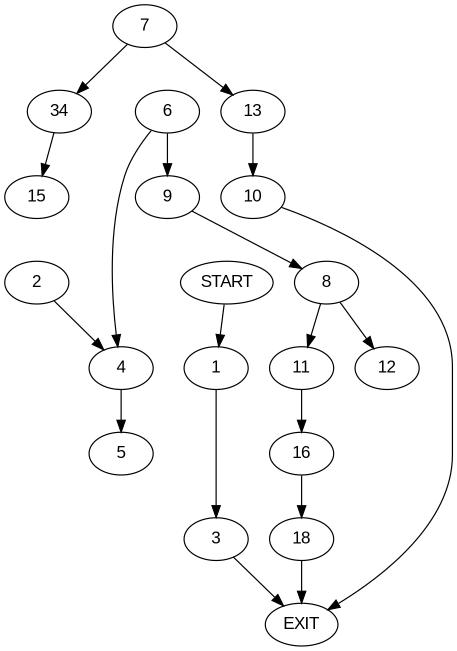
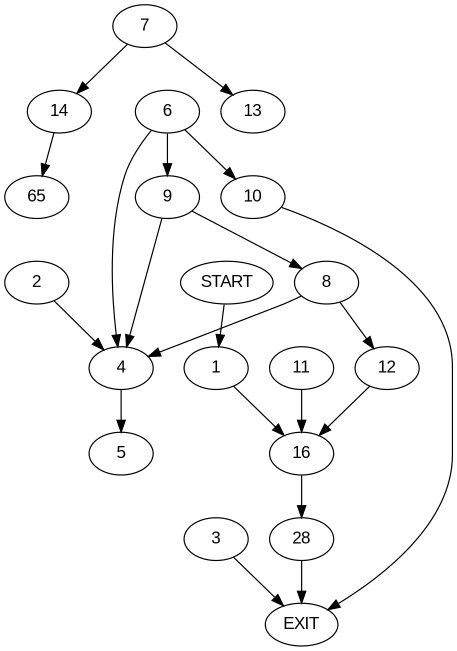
(59, 112) -> (59, 112)
(253, 149) -> (206, 150)
(37, 197) -> (37, 197)
none -> (146, 277)
(316, 320) -> (231, 325)
none -> (349, 407)
(216, 448) -> (254, 407)
(302, 539) -> (302, 539)
